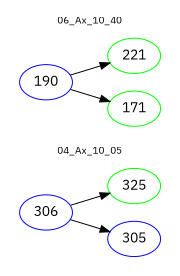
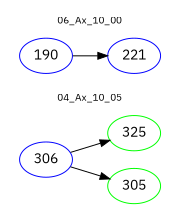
(90, 21) -> (90, 21)
(134, 56) -> (134, 56)
(134, 109) -> none
(134, 239) -> (134, 186)
